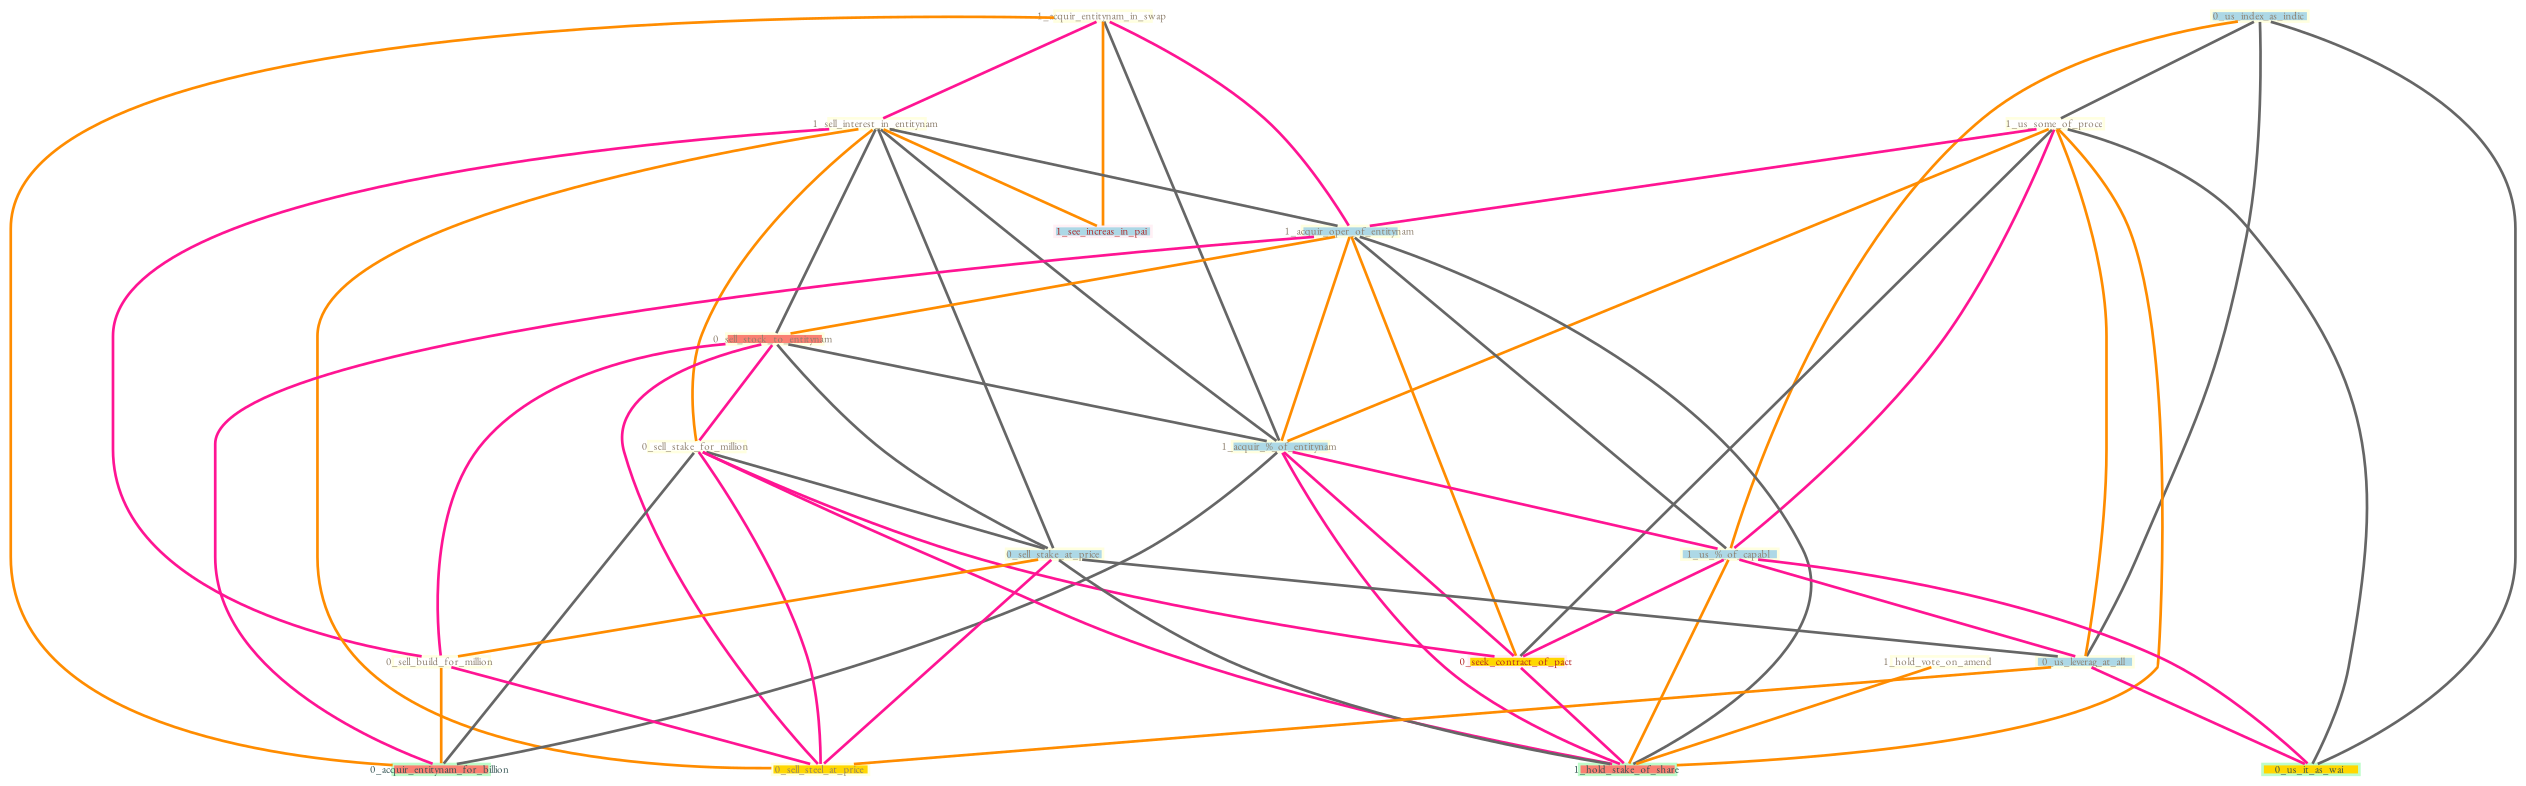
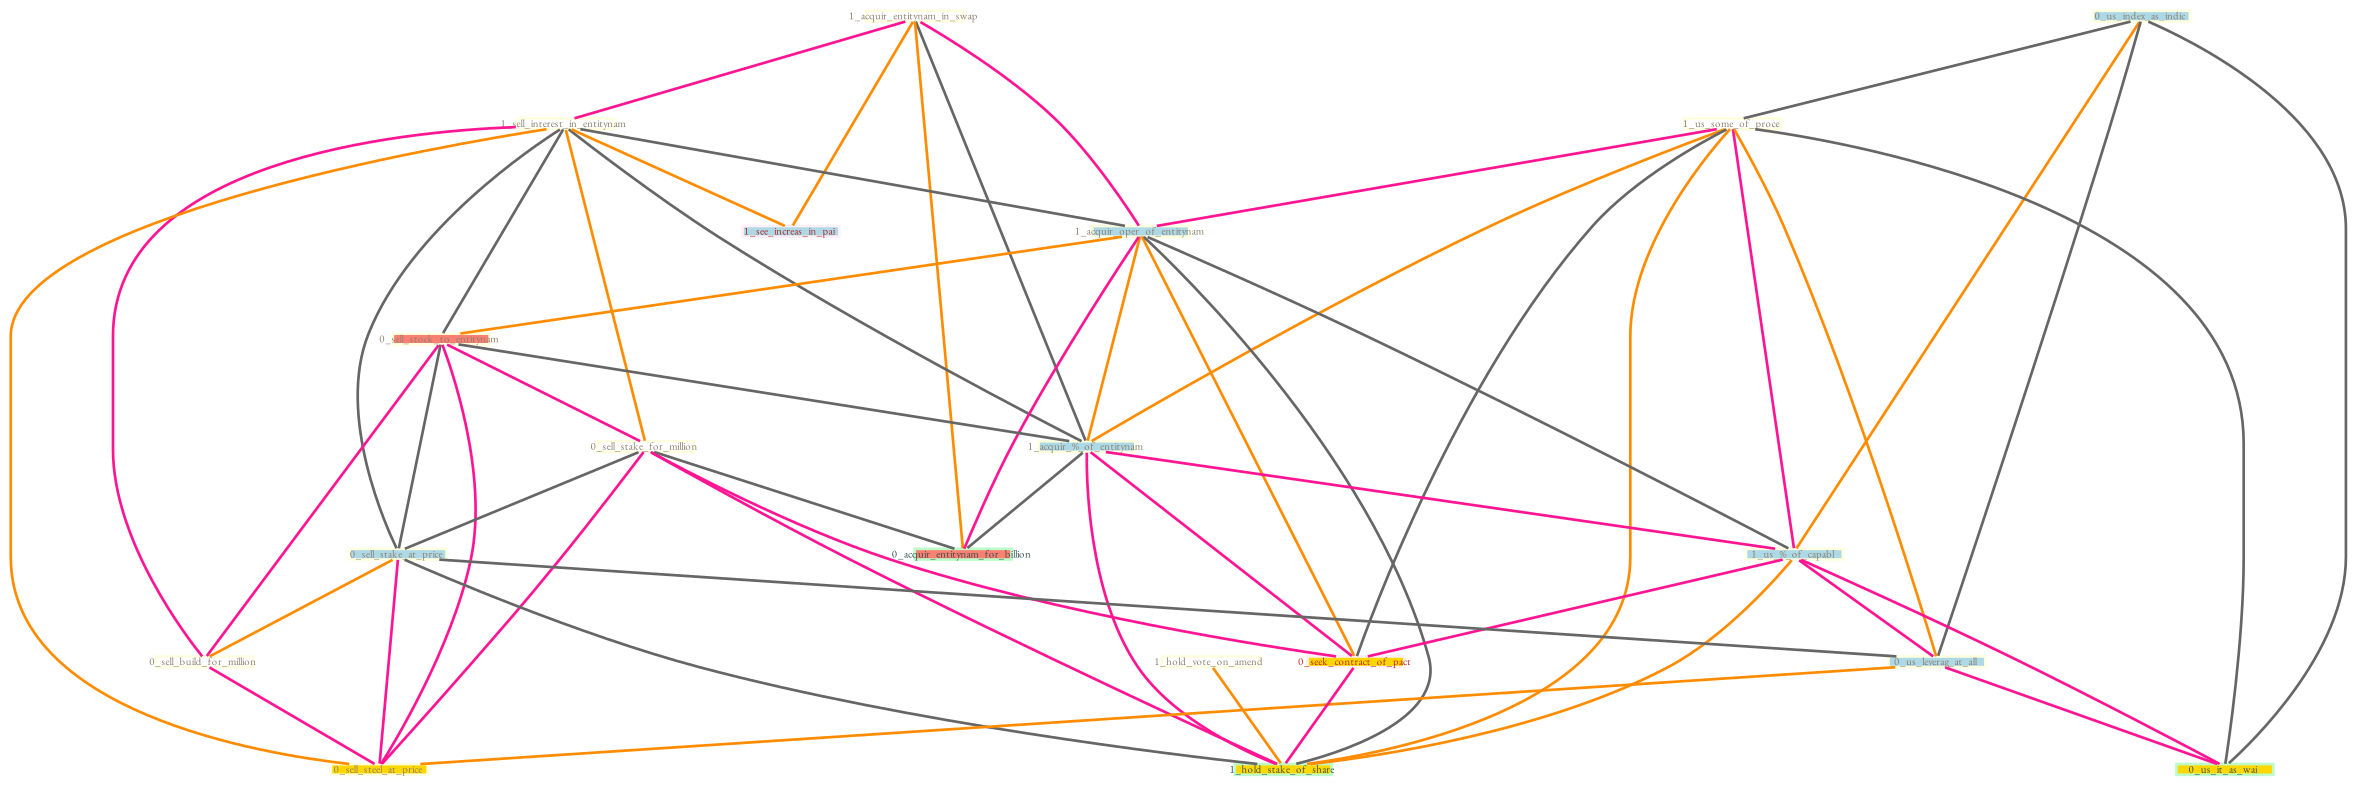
(441, 732) -> none
(1628, 769) -> (1283, 769)
